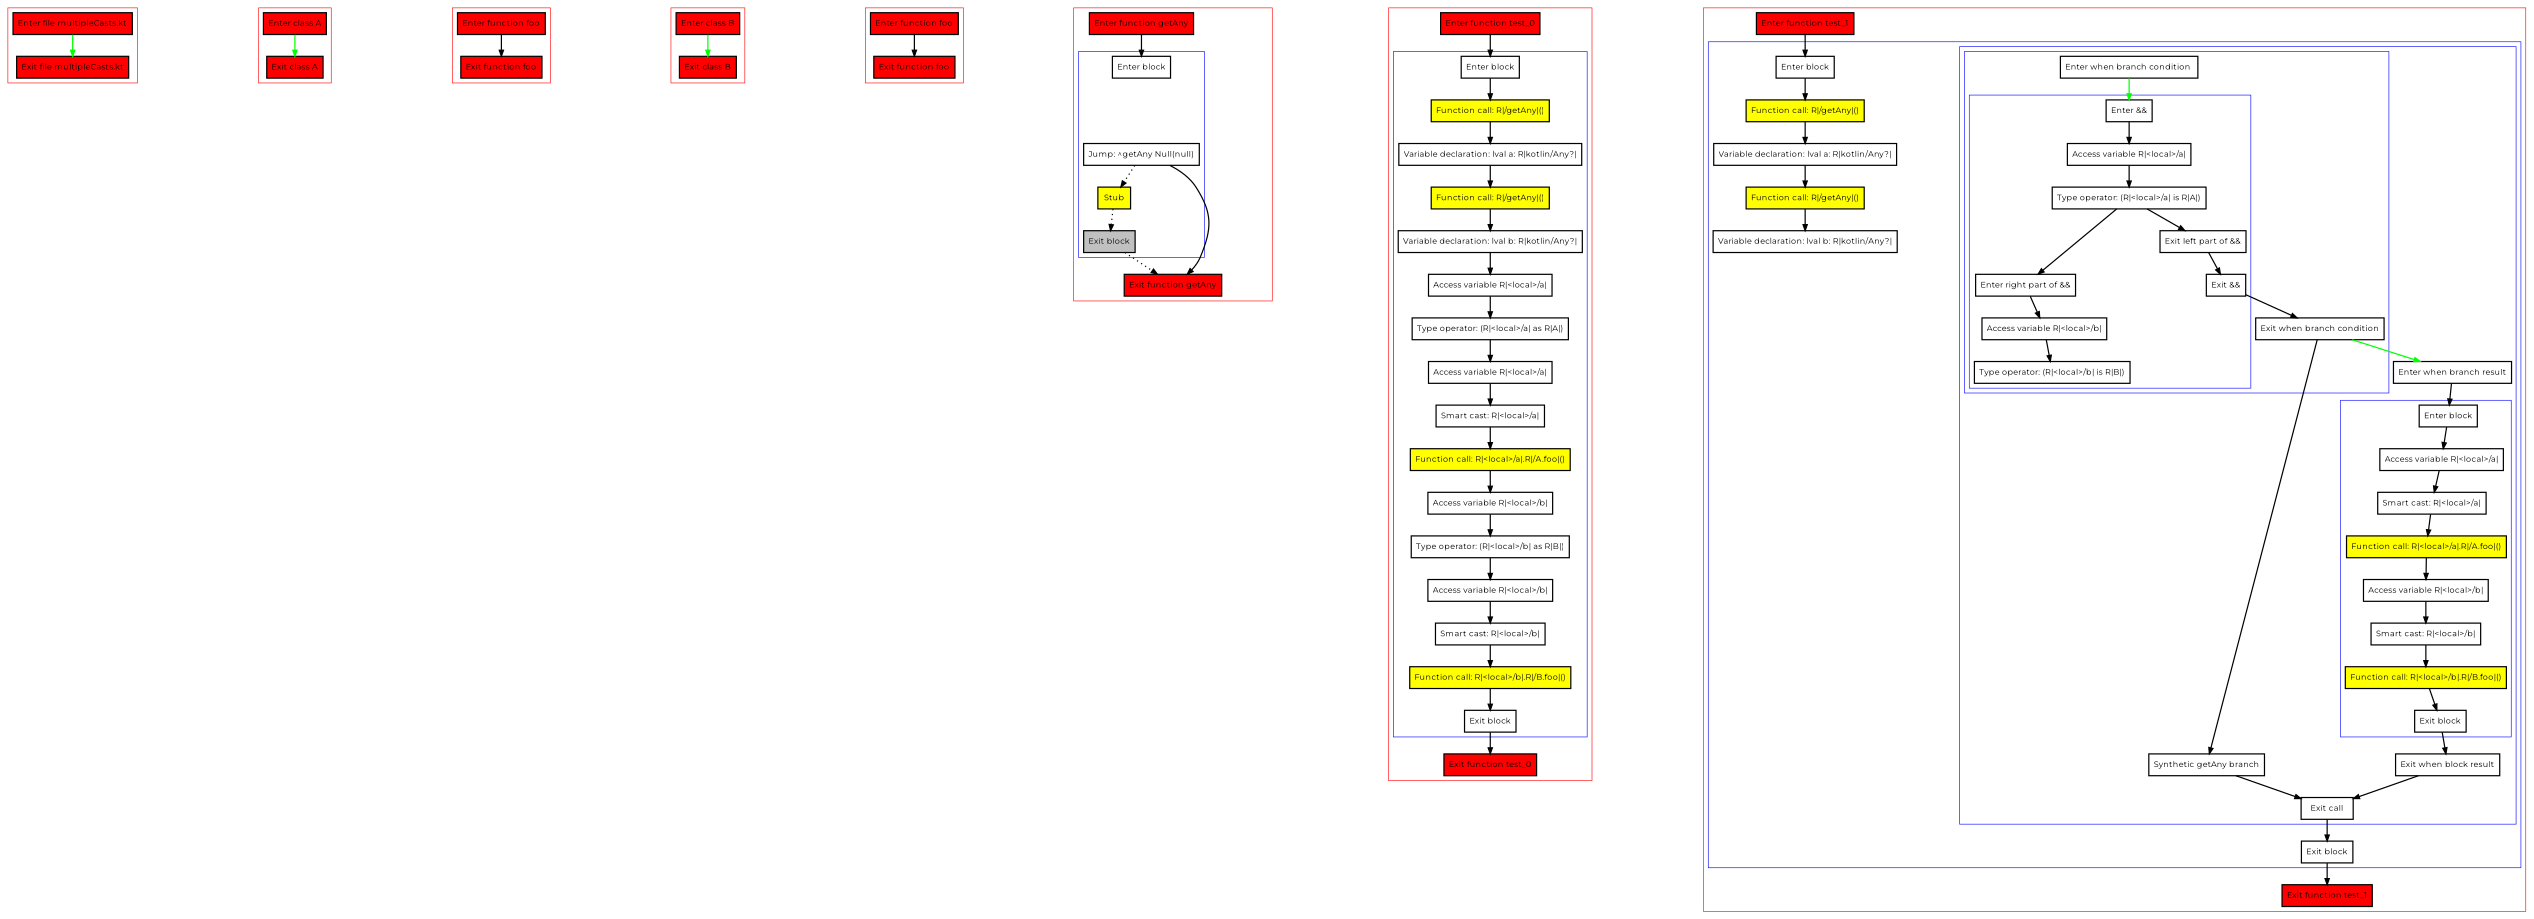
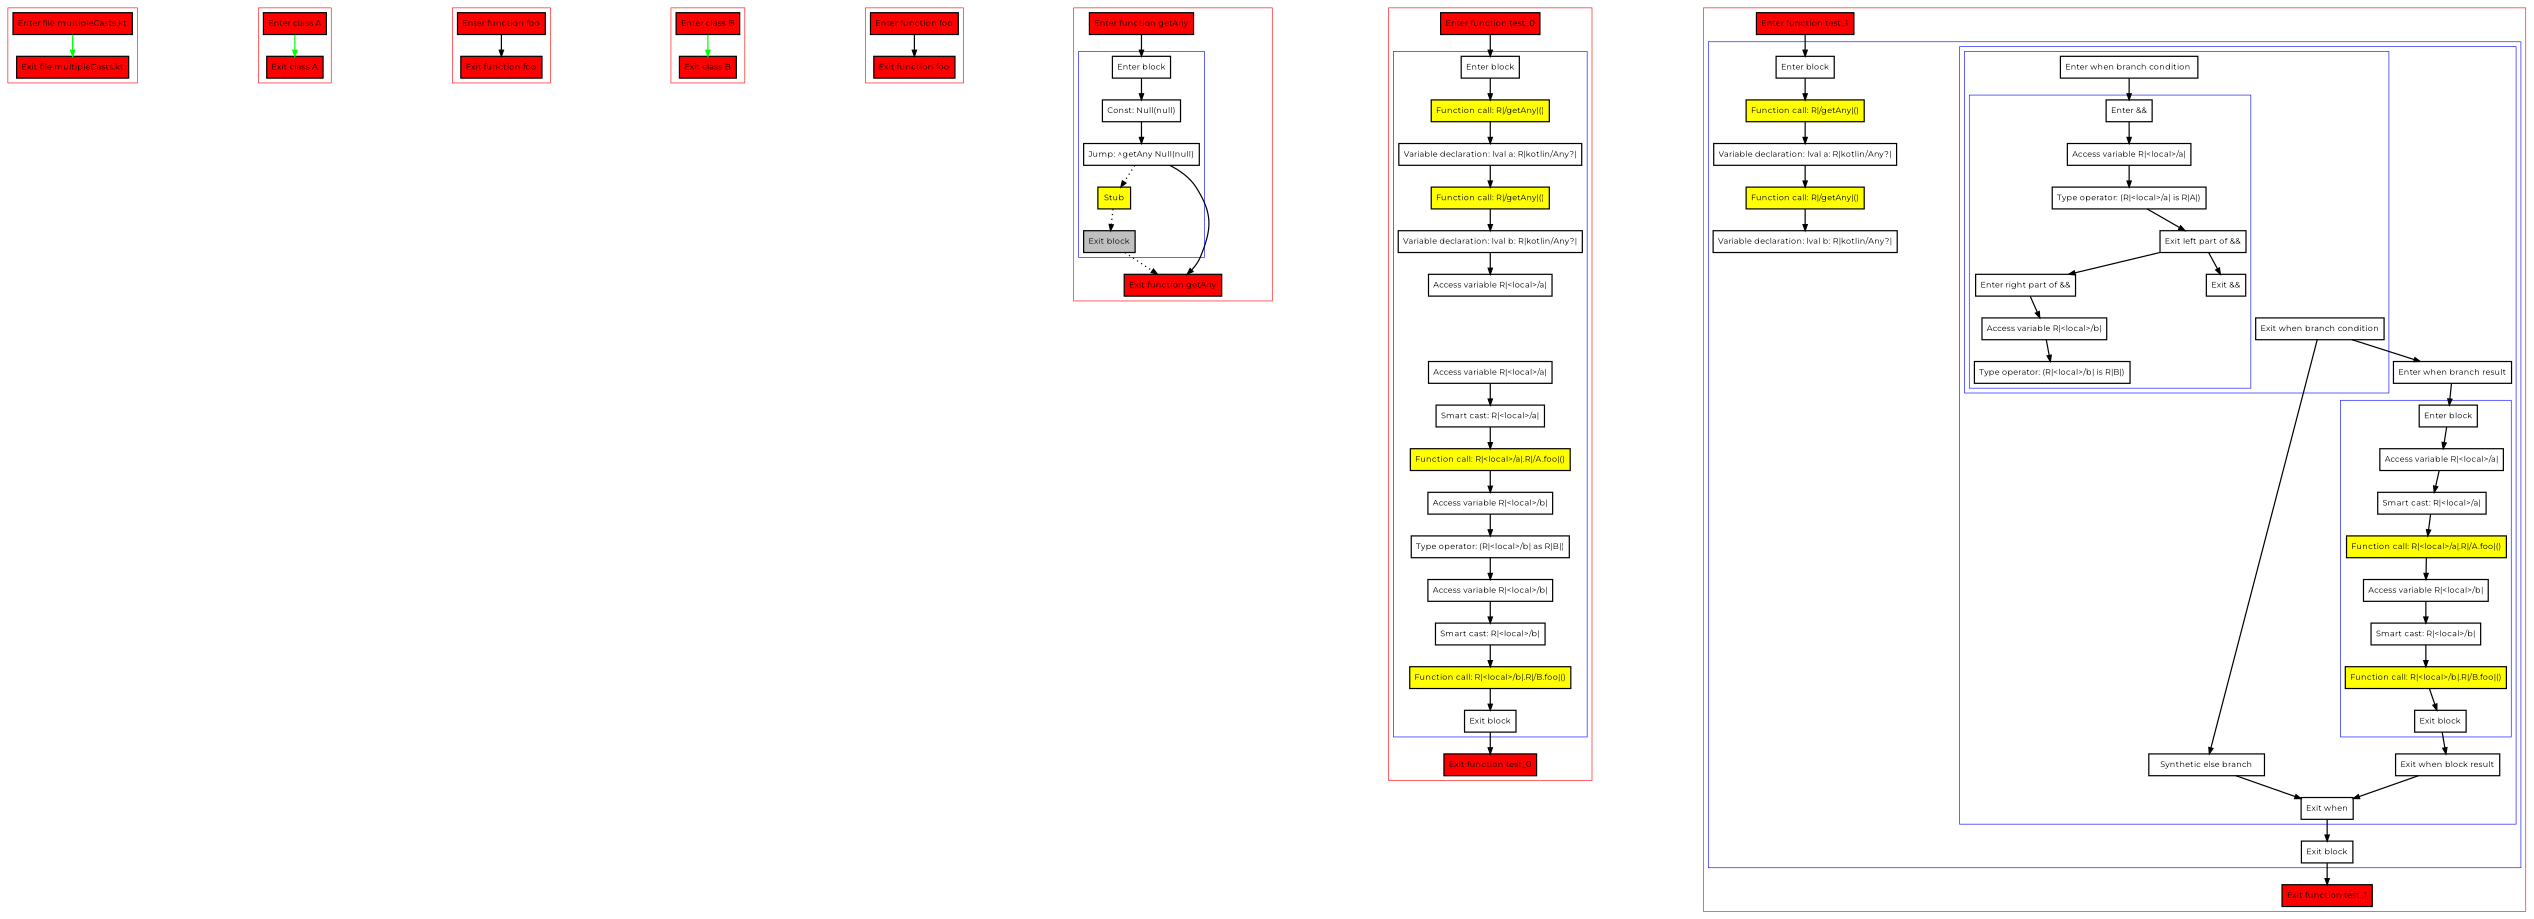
(2129, 86) -> (2129, 86)
none -> (1141, 111)
(2080, 240) -> (2117, 263)
(2269, 305) -> none
(1490, 329) -> none
(2383, 350) -> (2383, 350)
(2207, 765) -> (2207, 765)
(2327, 808) -> (2327, 808)
